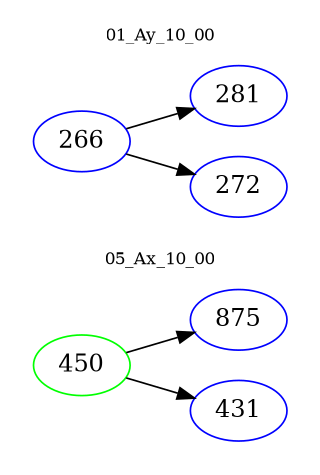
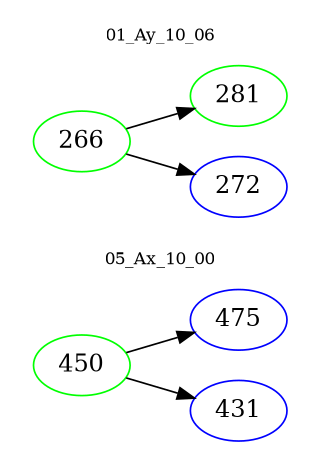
(160, 36) -> (160, 36)
(239, 96) -> (239, 96)
(82, 141) -> (82, 141)
(239, 320) -> (239, 320)
